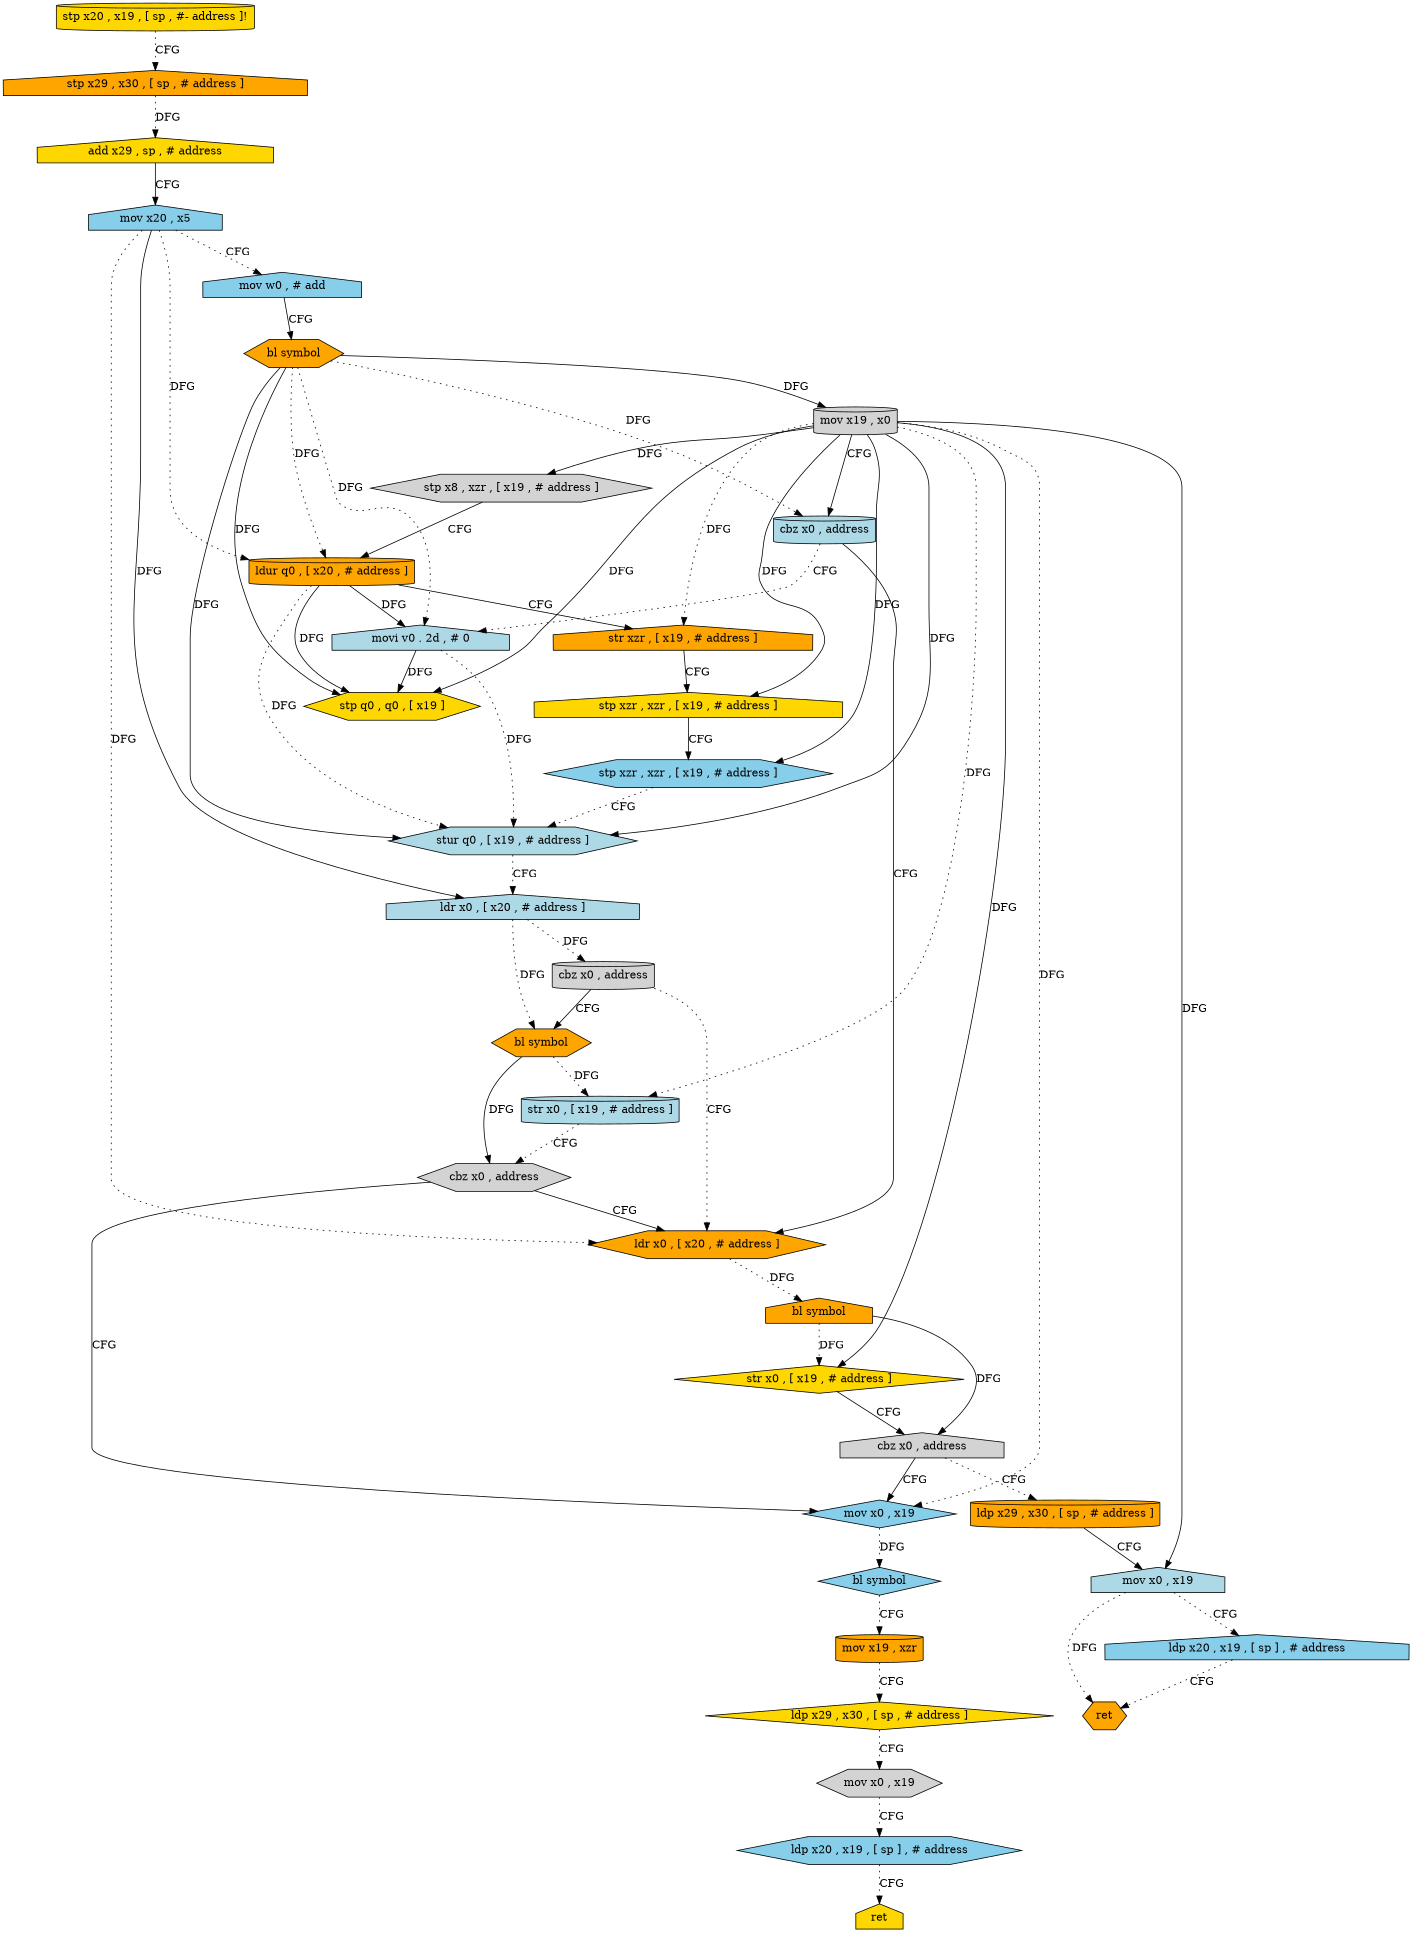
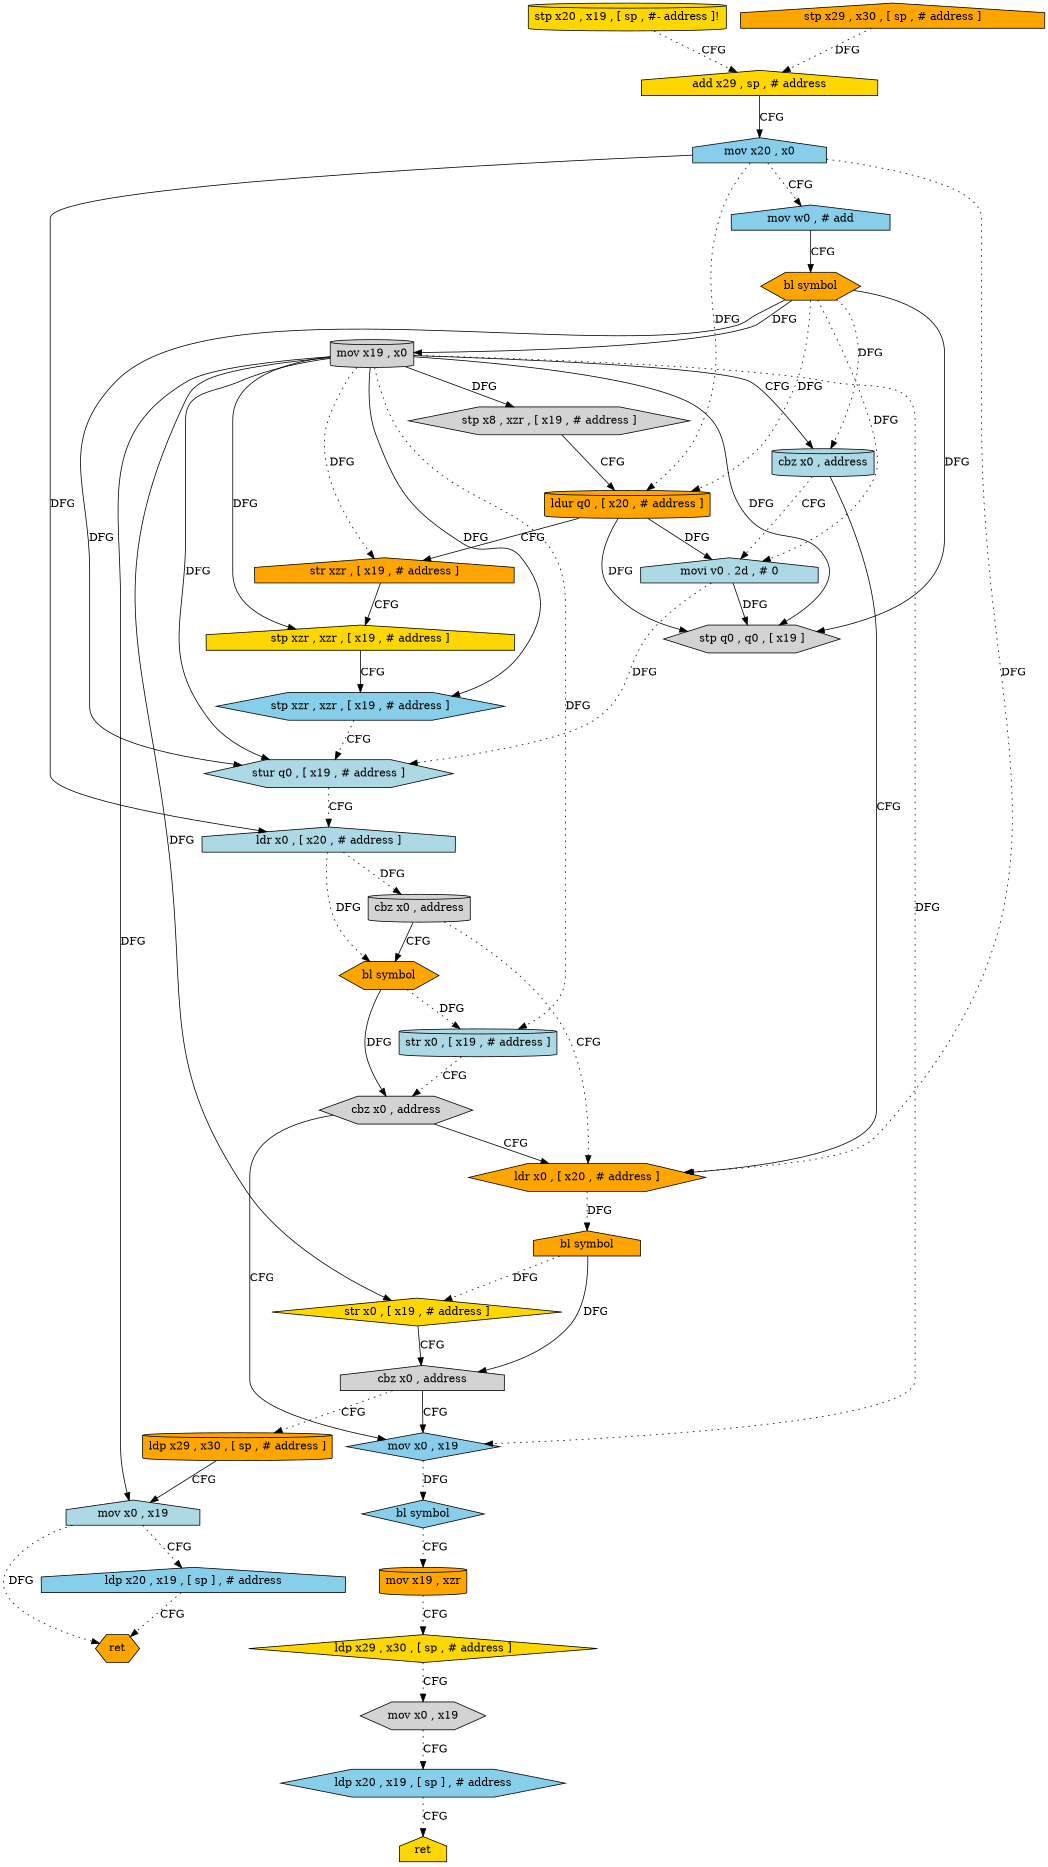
(155, 47) -> (692, 50)
(155, 219) -> (760, 152)
(392, 706) -> (752, 639)
(286, 741) -> none
